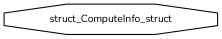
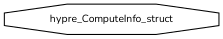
(111, 19) -> (112, 19)
